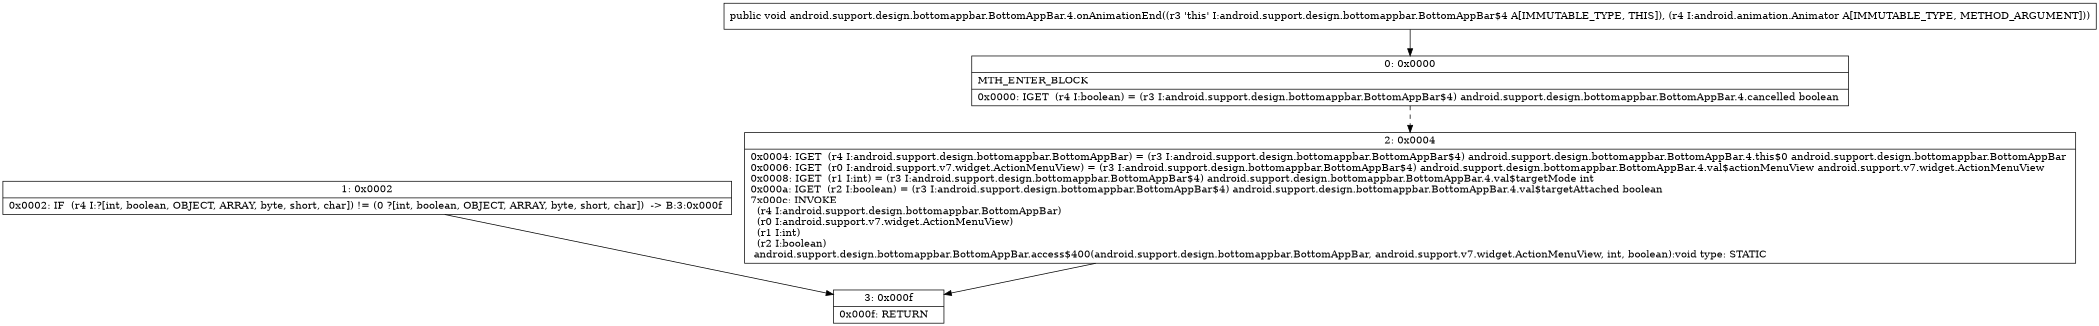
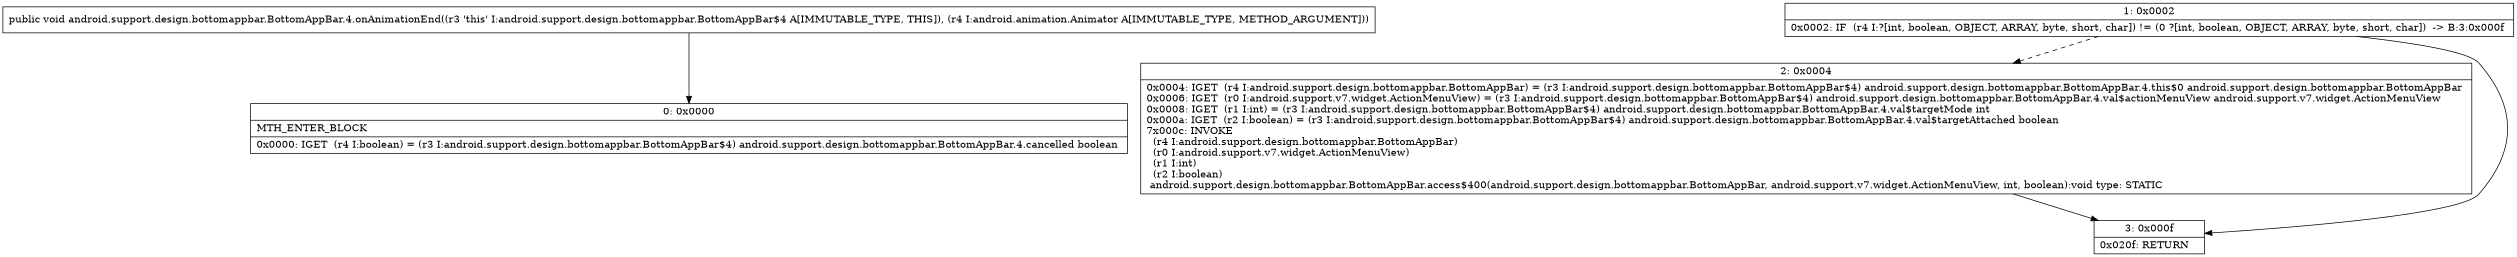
(1410, 116) -> (2059, 49)
(889, 315) -> (2149, 245)
